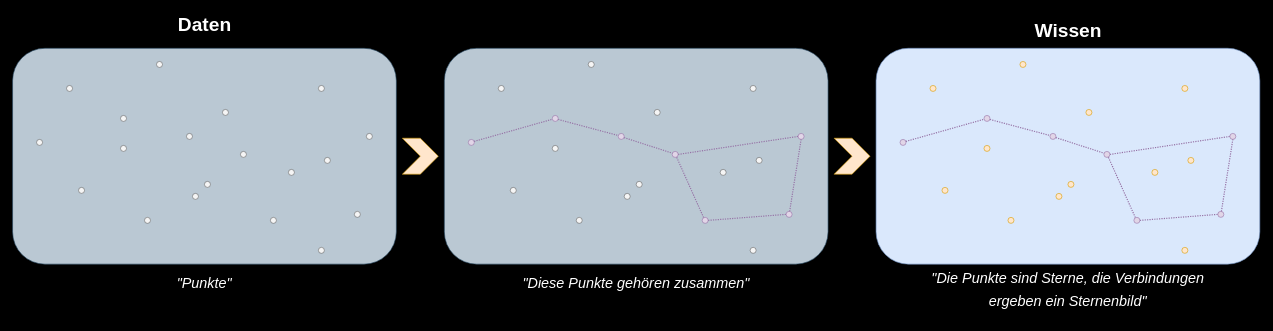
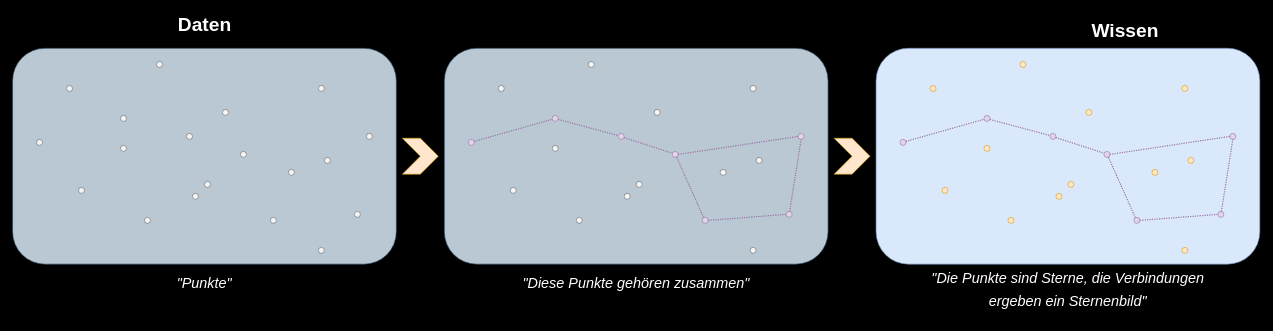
(1068, 30) -> (1125, 30)
